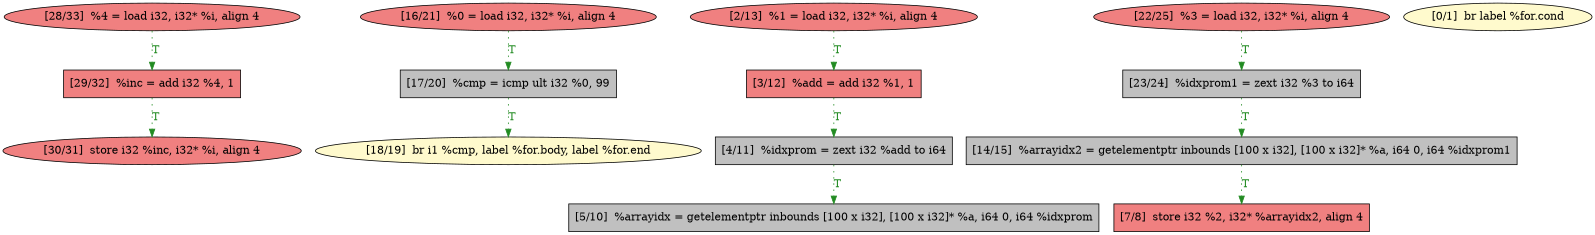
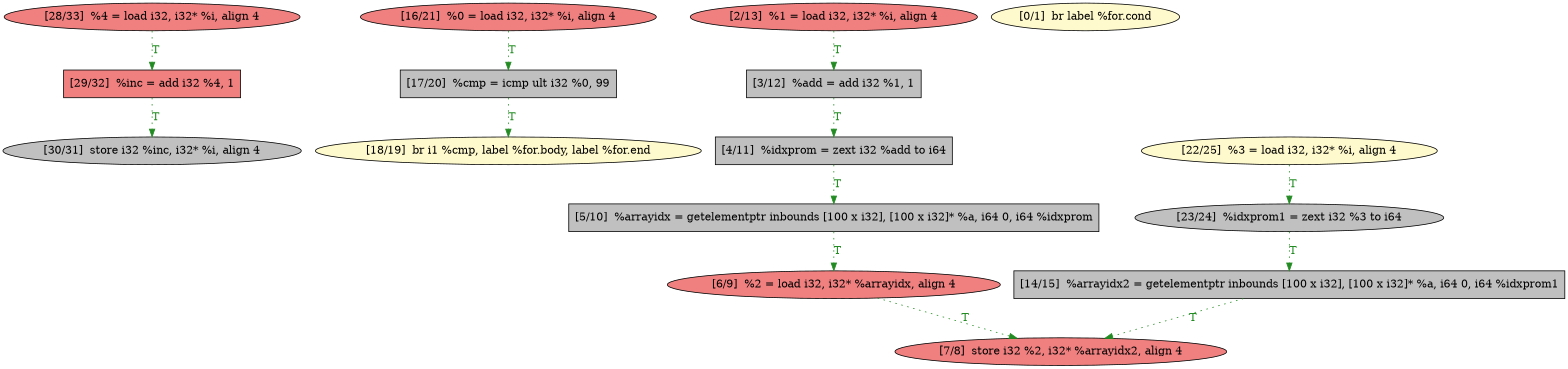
(1242, 17) -> (1289, 151)
(834, 84) -> (834, 84)
(1242, 84) -> (1289, 218)
(152, 151) -> (152, 151)
(1242, 218) -> (1061, 352)
none -> (834, 285)
